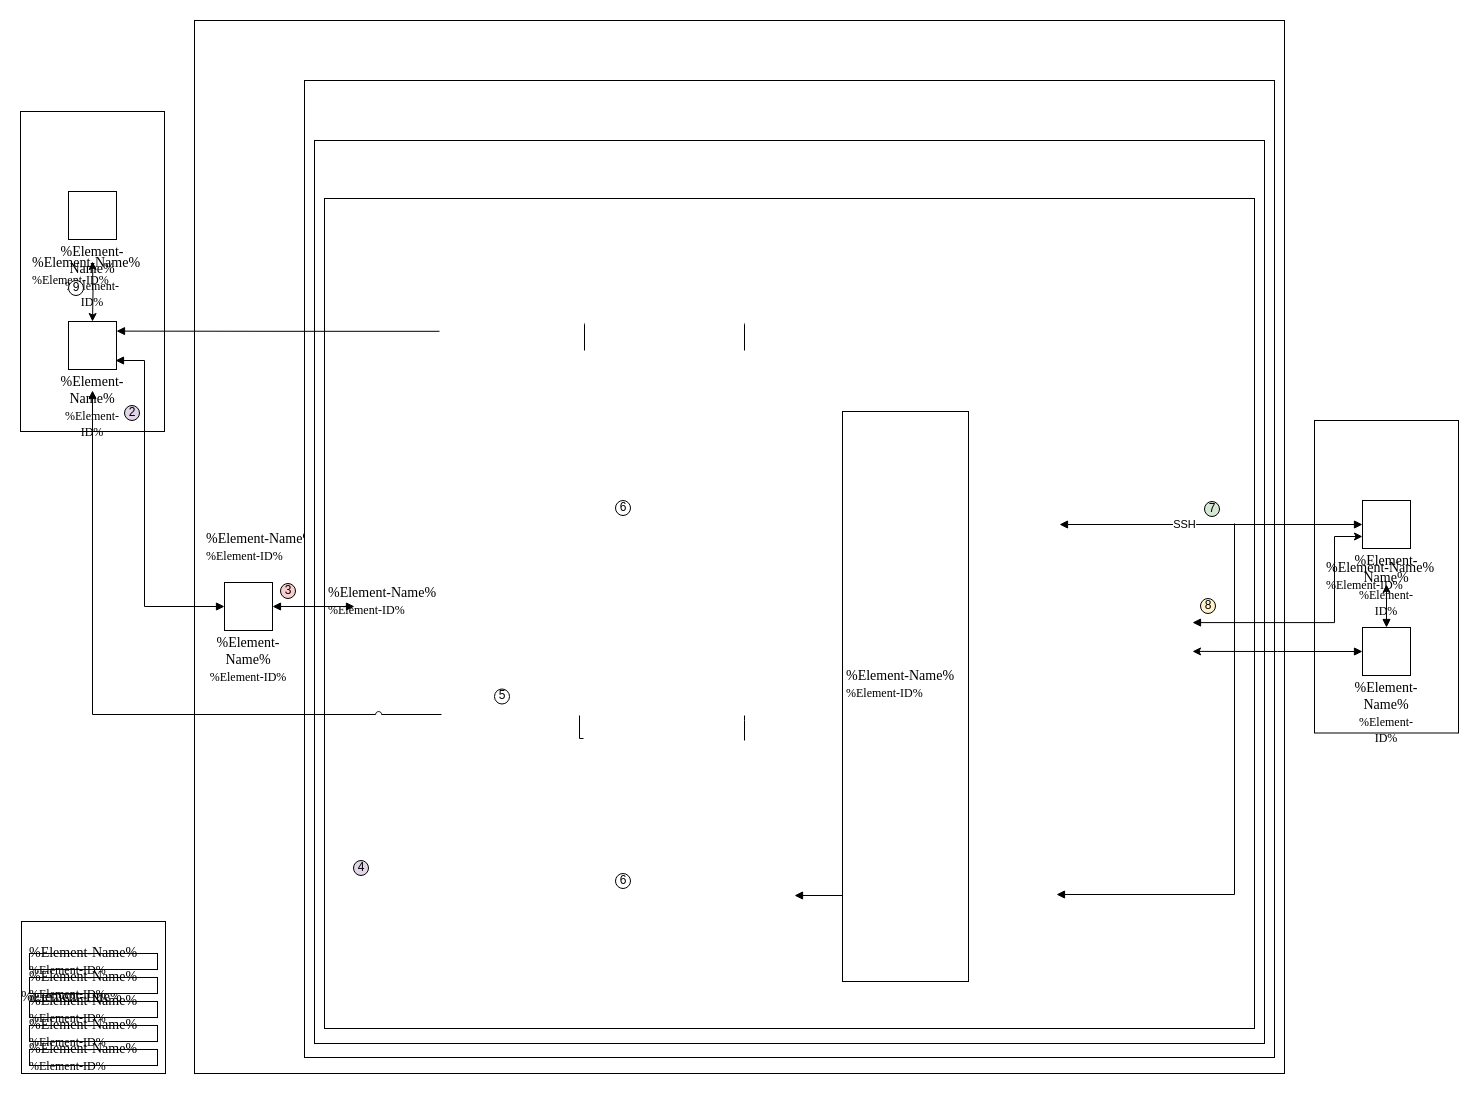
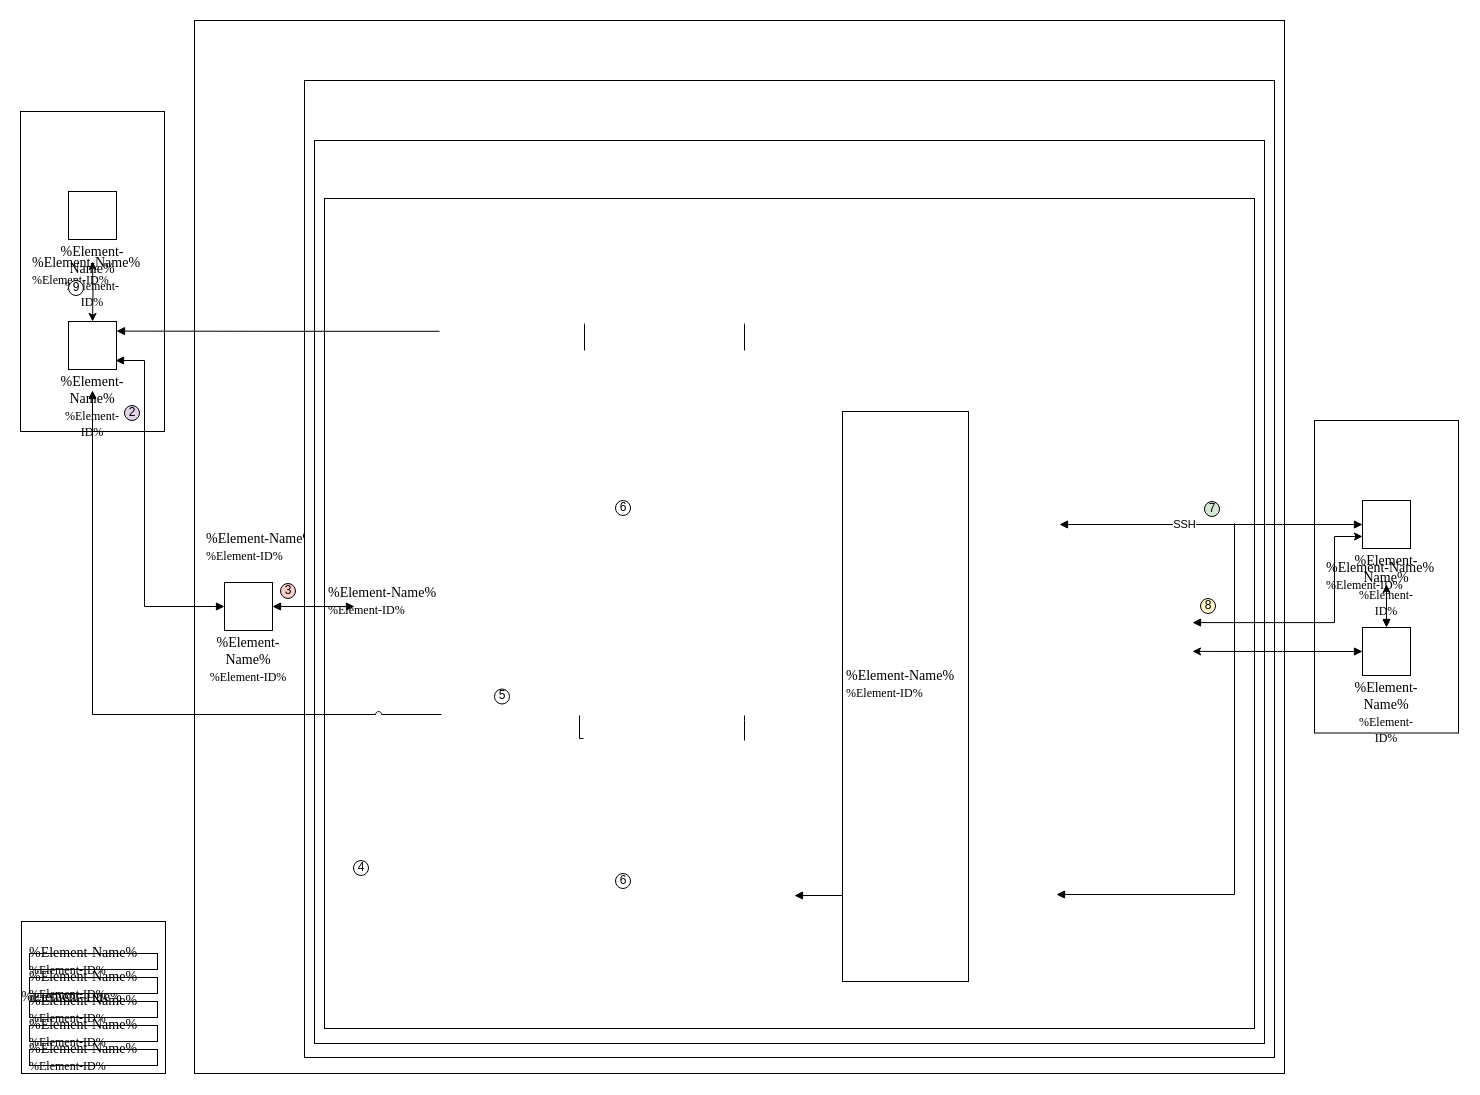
(361, 868) -> (361, 868)
